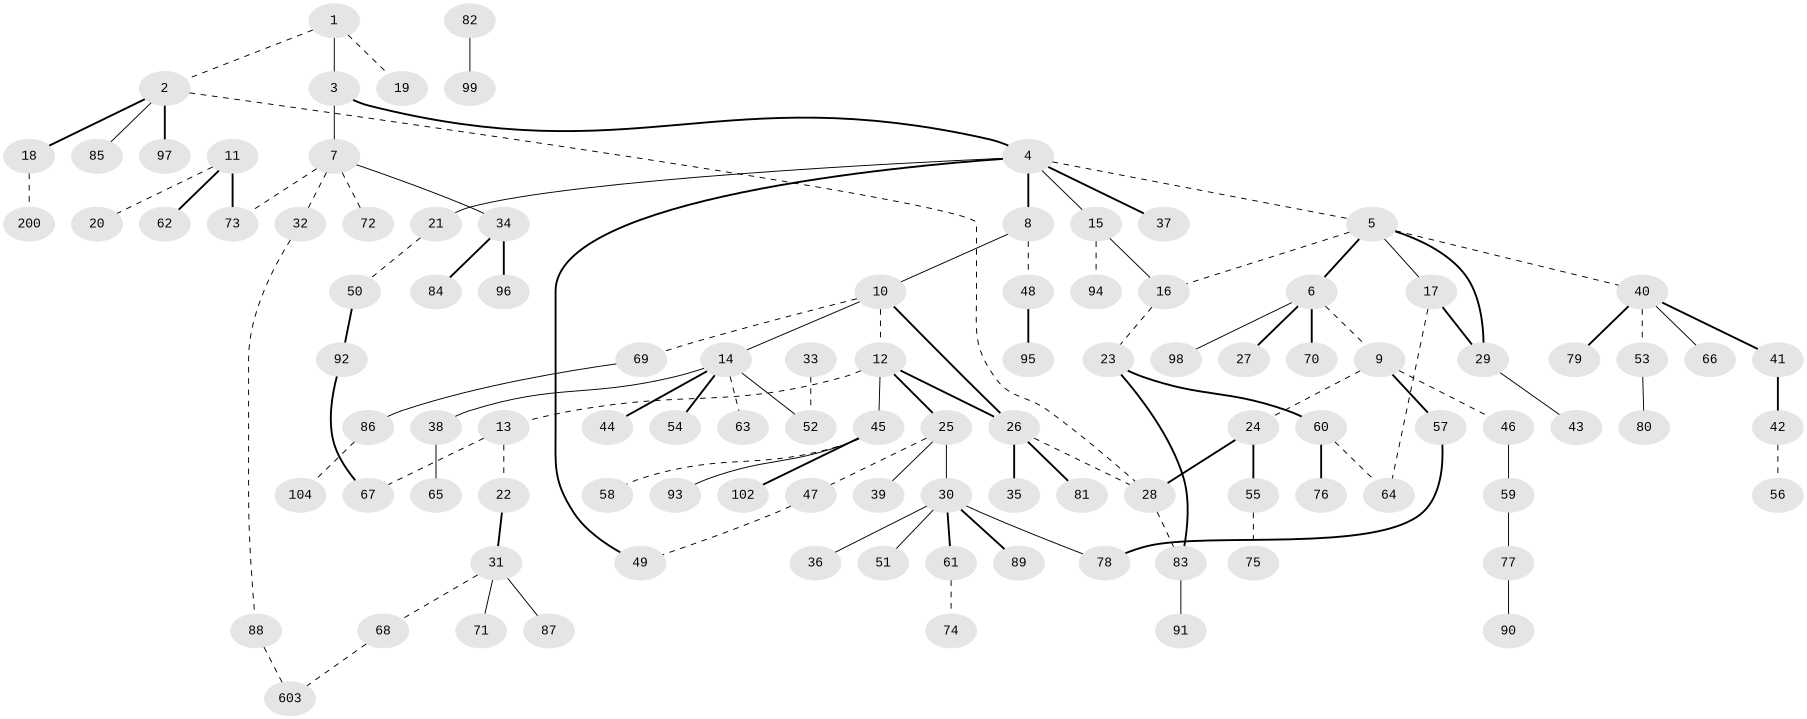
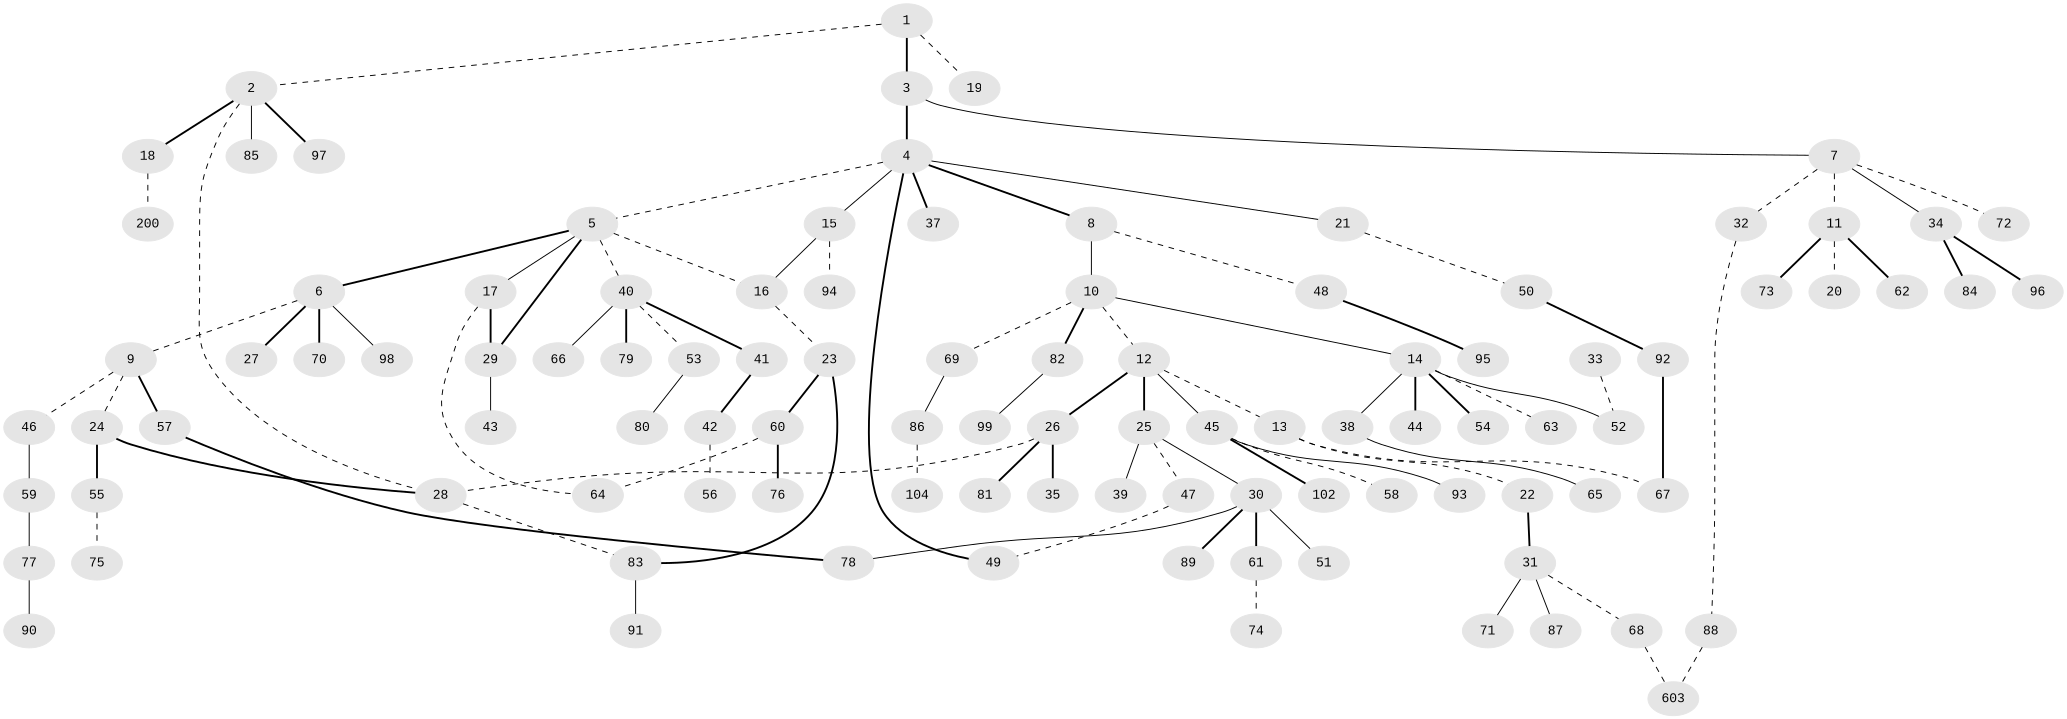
(334, 55) -> (907, 55)
(283, 190) -> (1834, 190)
(947, 360) -> (1074, 326)
(815, 563) -> none
